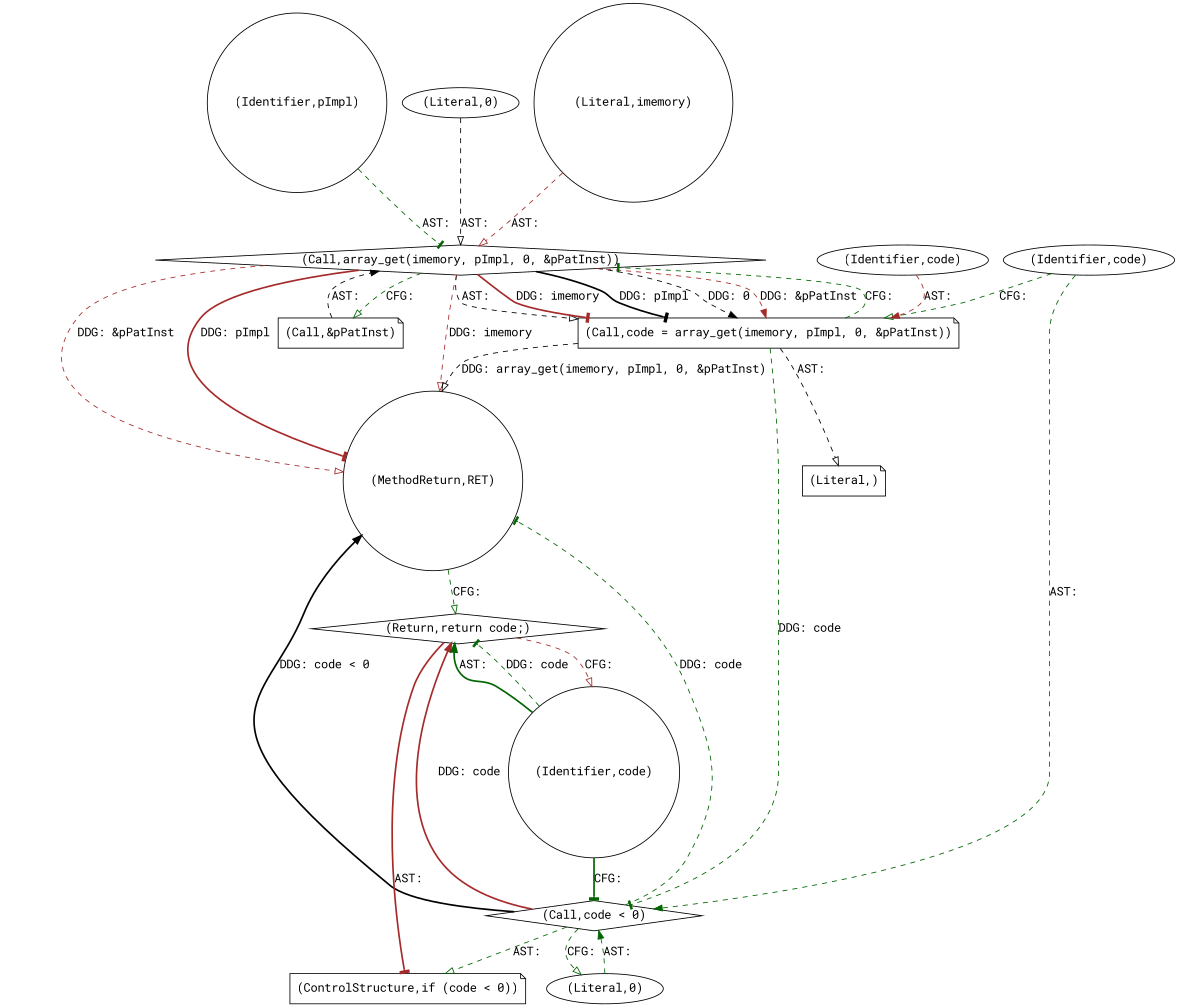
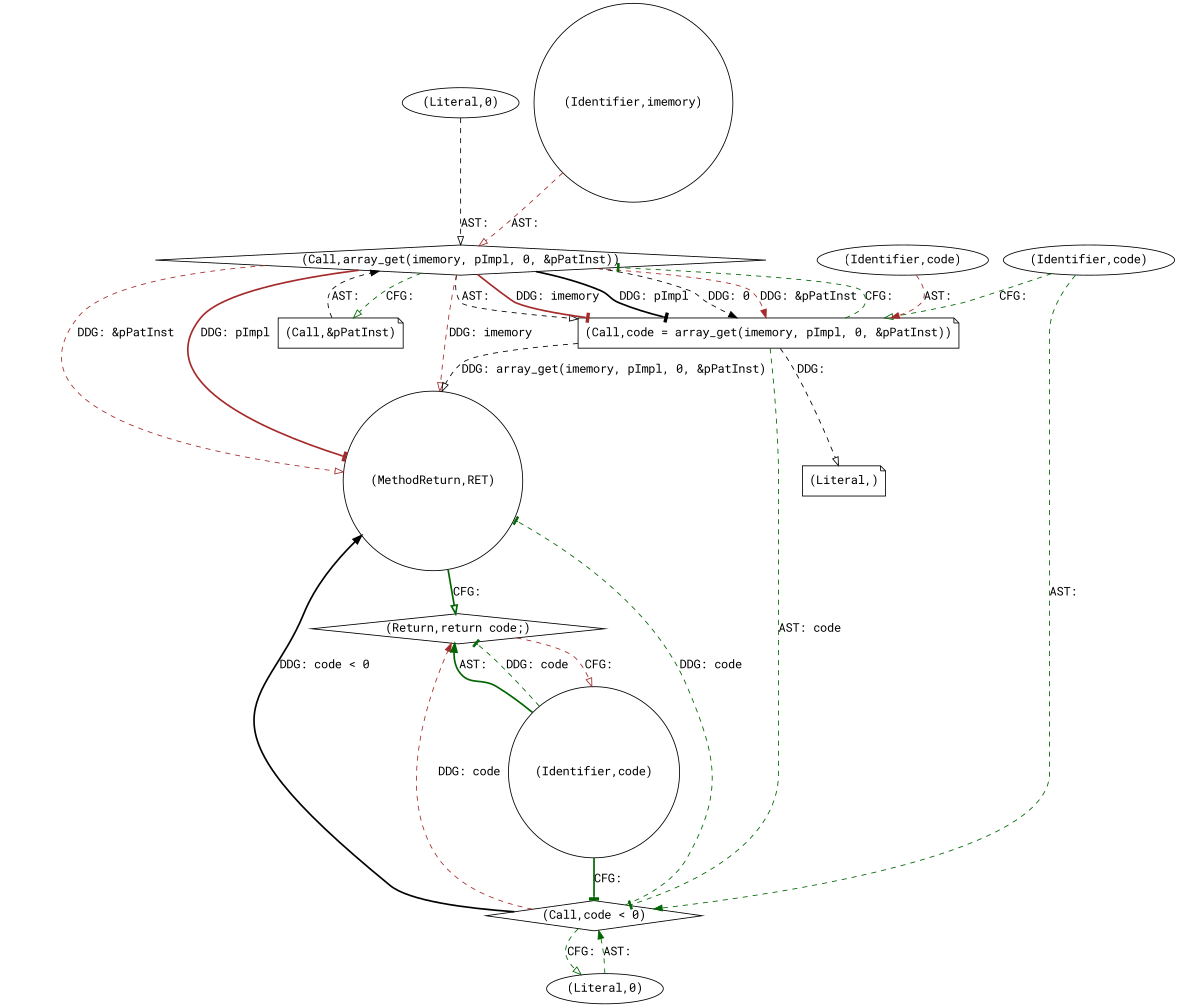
(297, 103) -> none
(633, 103) -> (633, 103)
(815, 370) -> (815, 370)
(451, 588) -> (451, 588)
(810, 629) -> (810, 629)
(419, 809) -> (419, 809)
(408, 989) -> none
